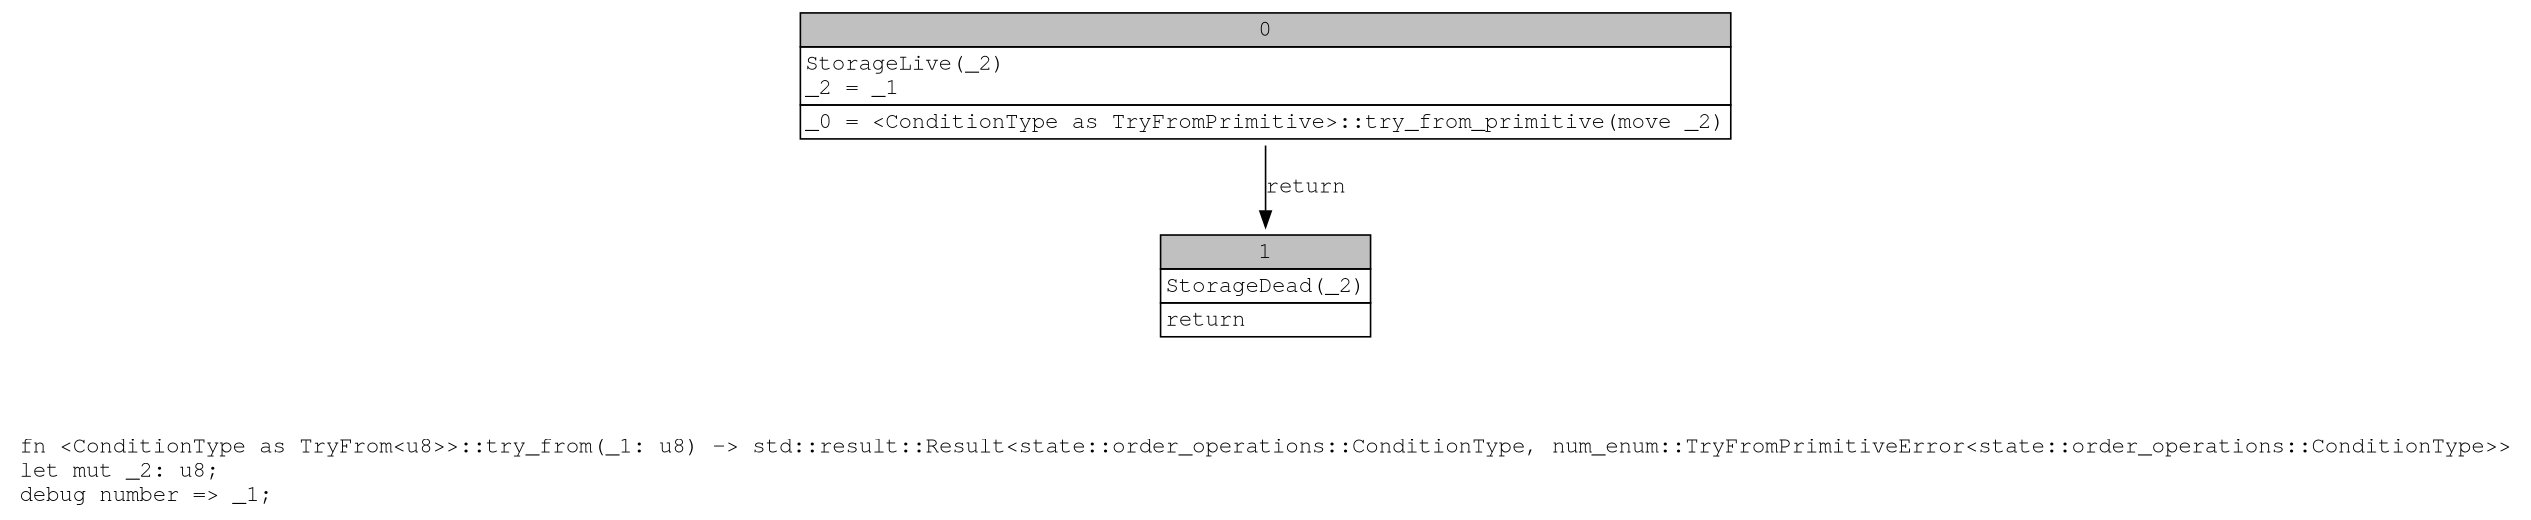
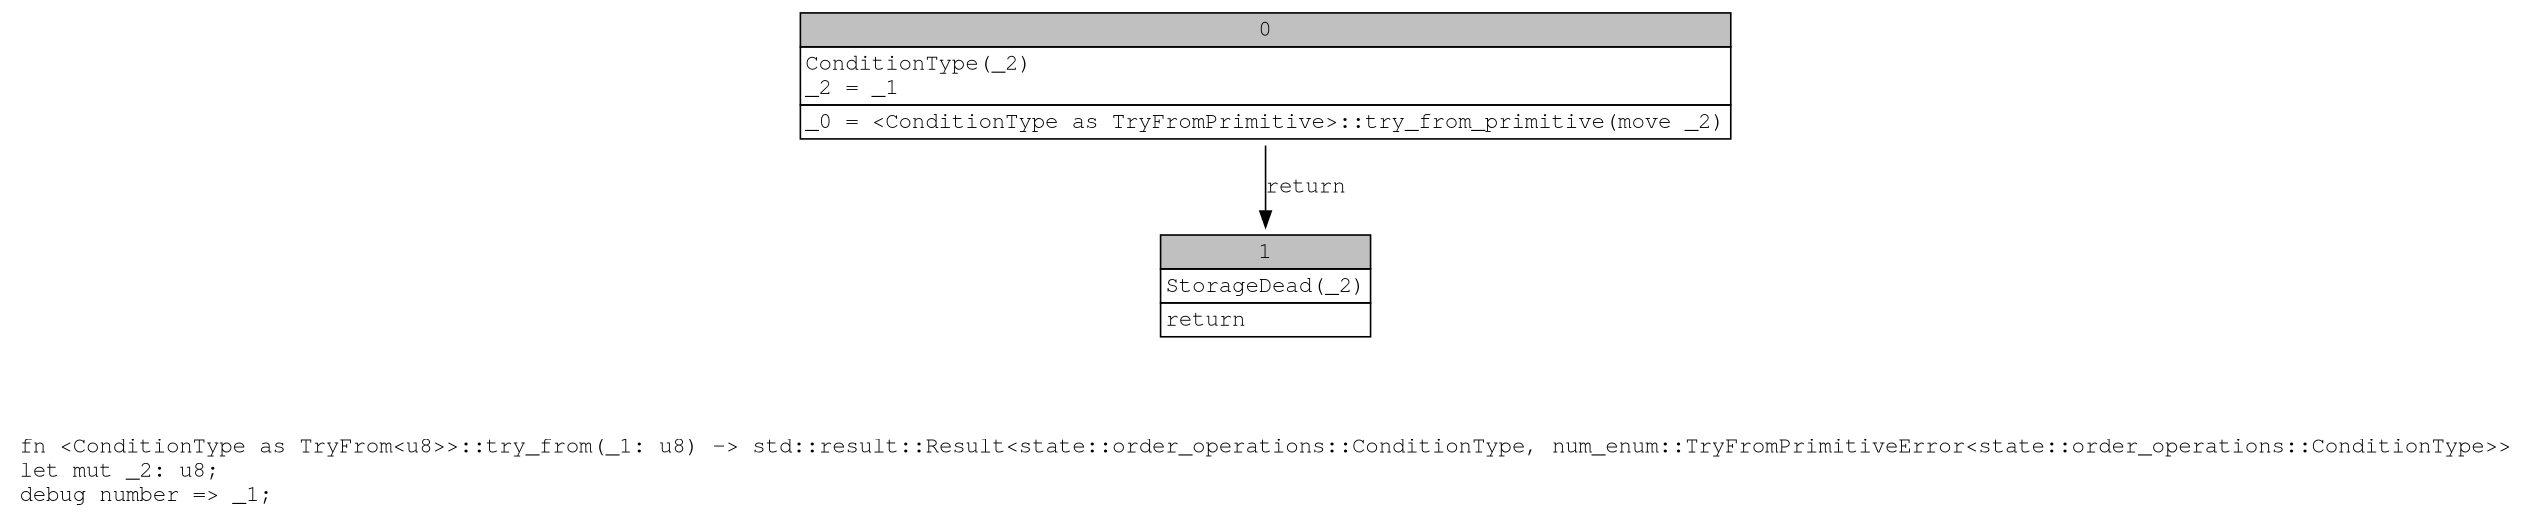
(905, 63) -> (919, 63)
